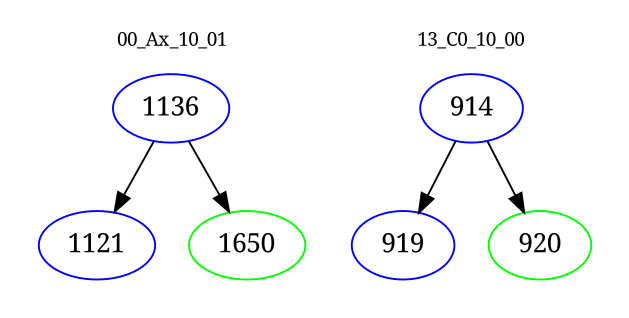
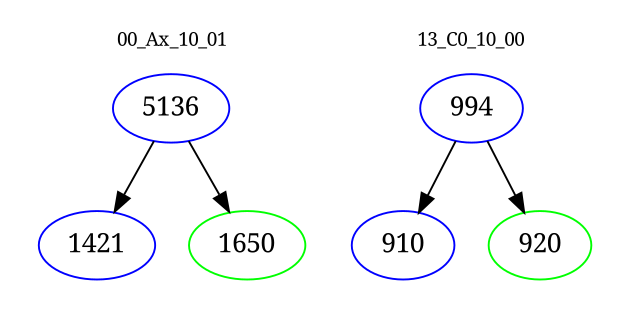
(171, 108) -> (171, 108)
(472, 108) -> (472, 108)
(97, 245) -> (97, 245)
(403, 245) -> (403, 245)
